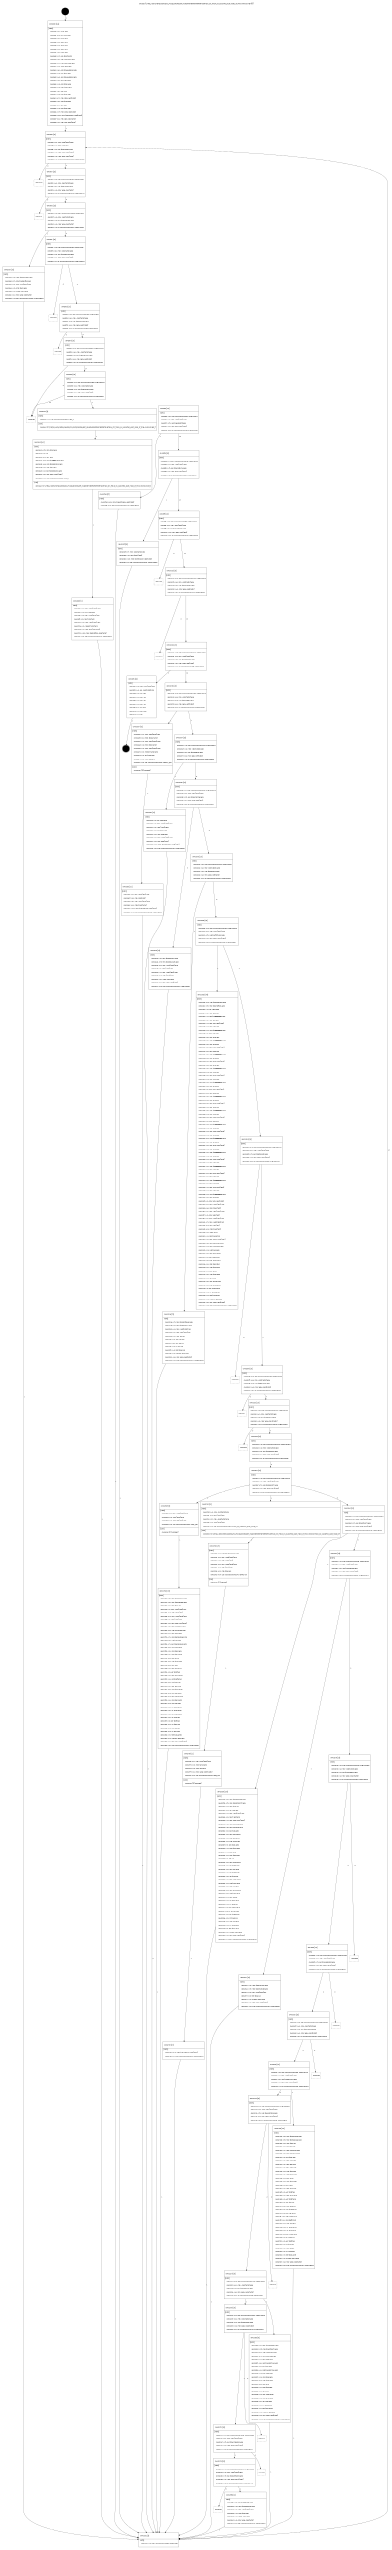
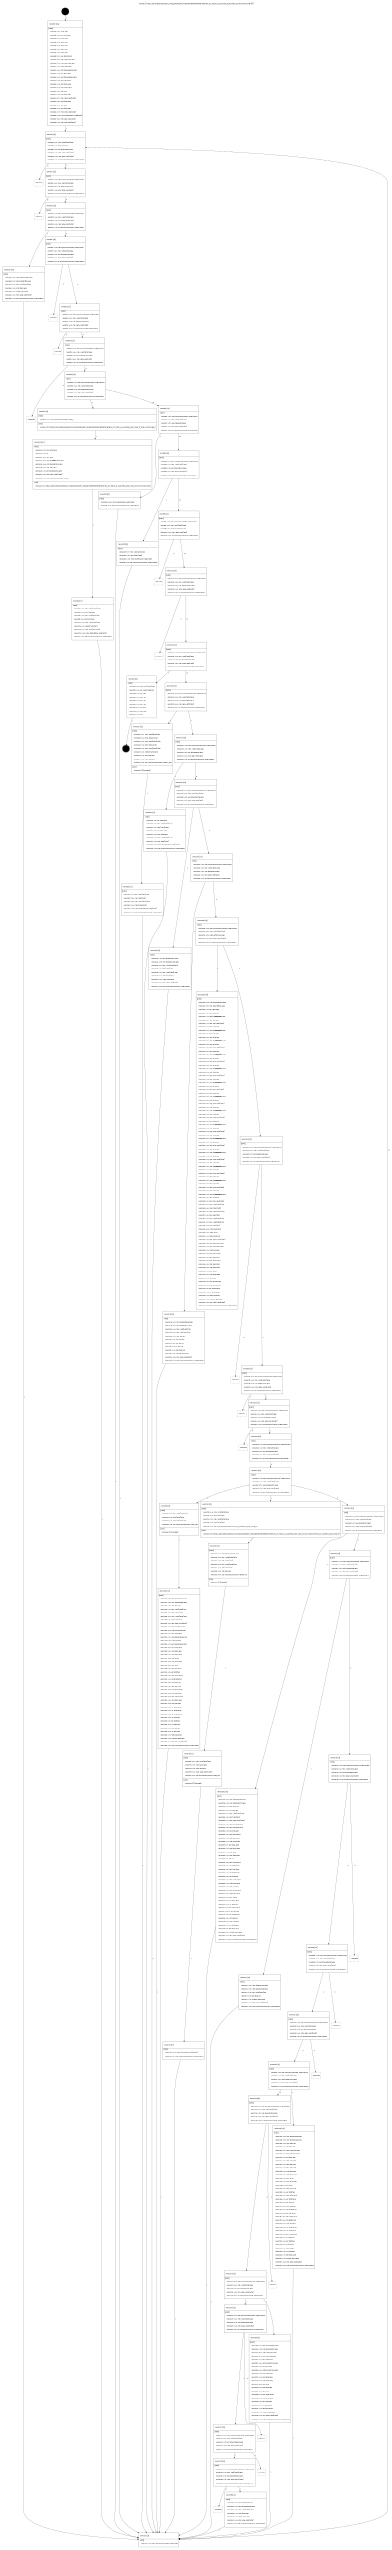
(46, 403) -> (132, 396)
